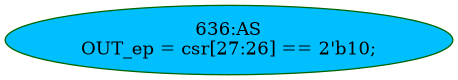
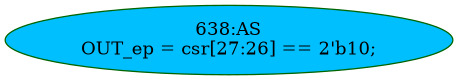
(229, 40) -> (229, 40)
